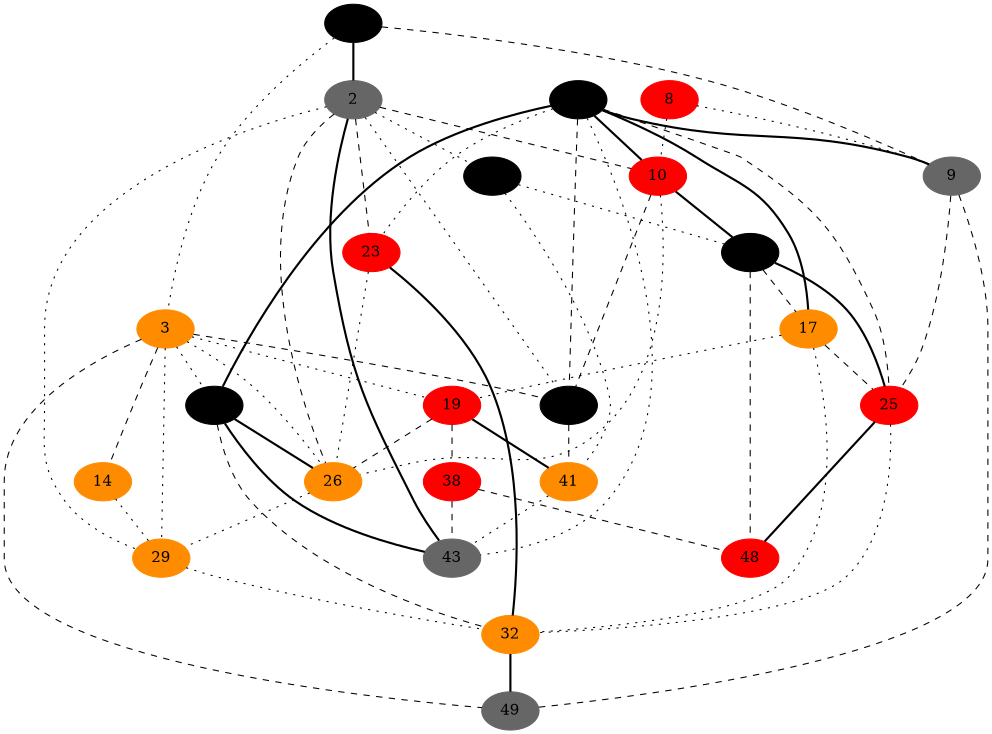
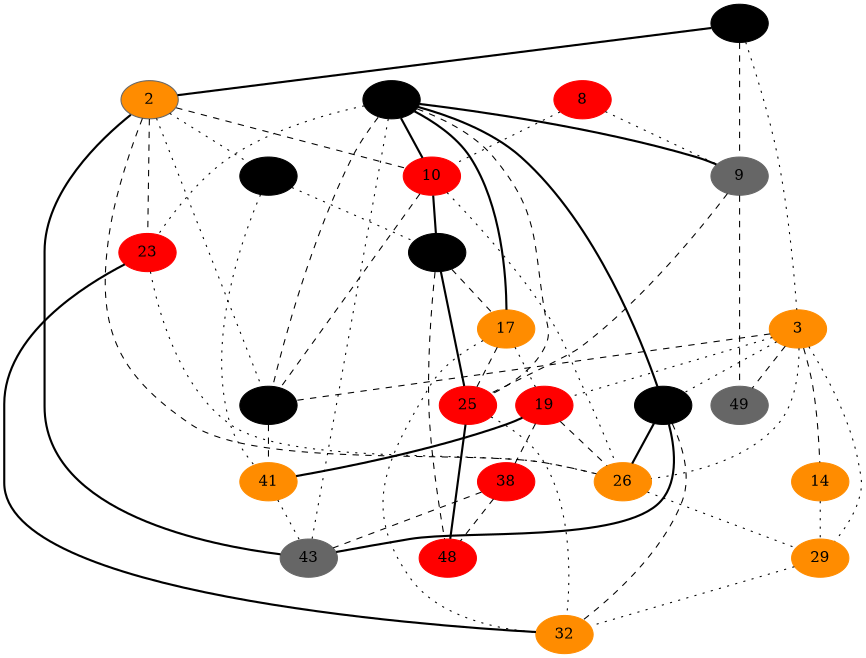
(353, 100) -> (150, 100)
(58, 271) -> none
(510, 673) -> none
